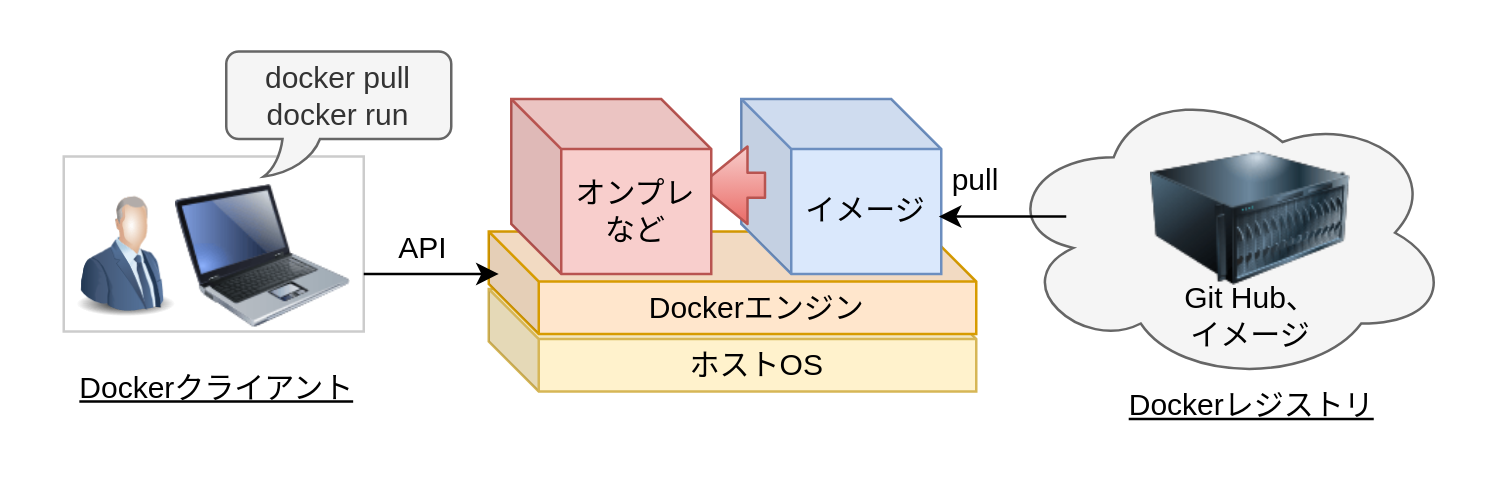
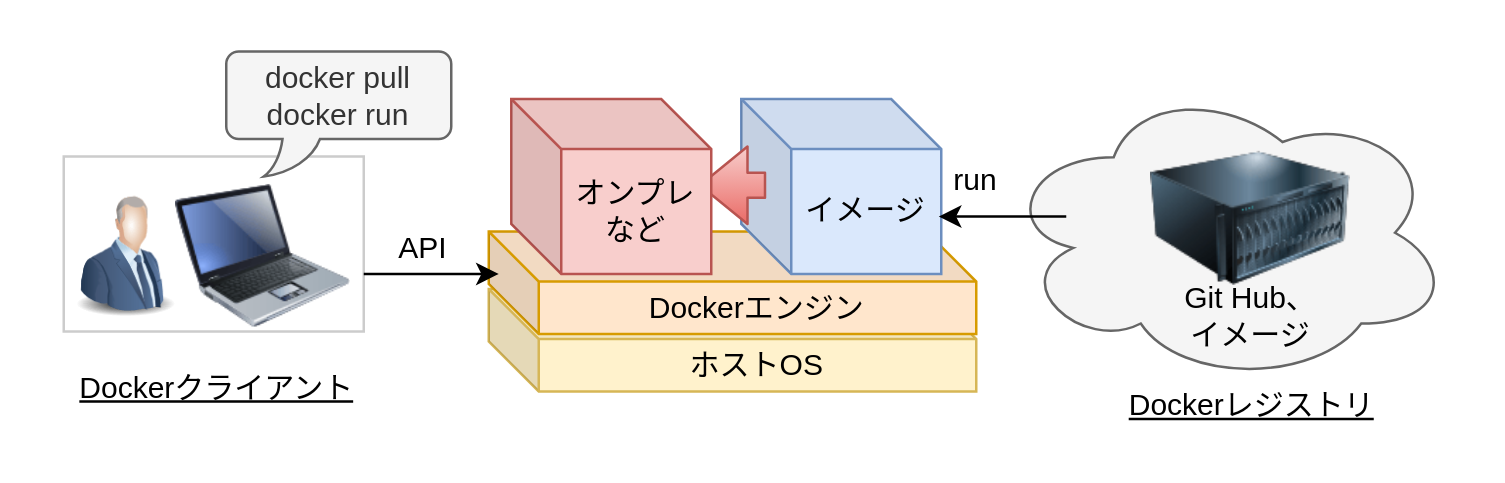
(976, 181) -> (976, 181)
